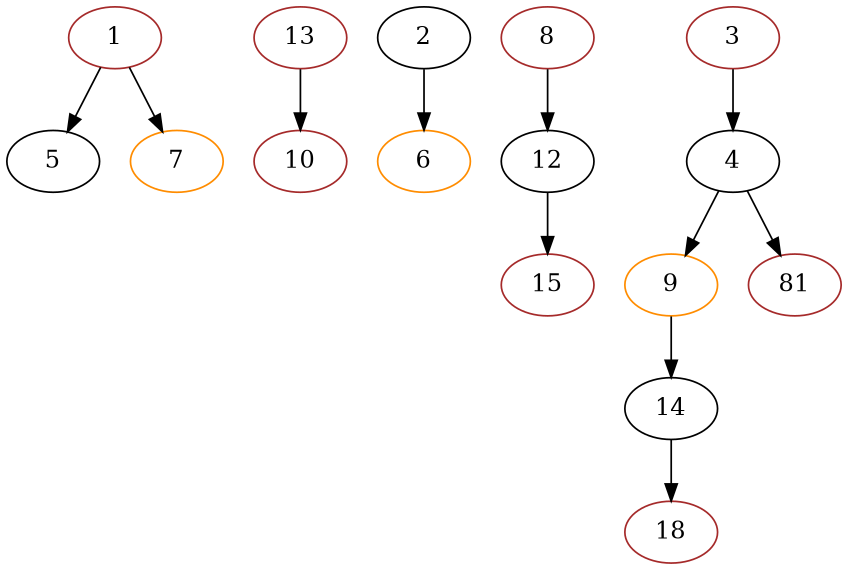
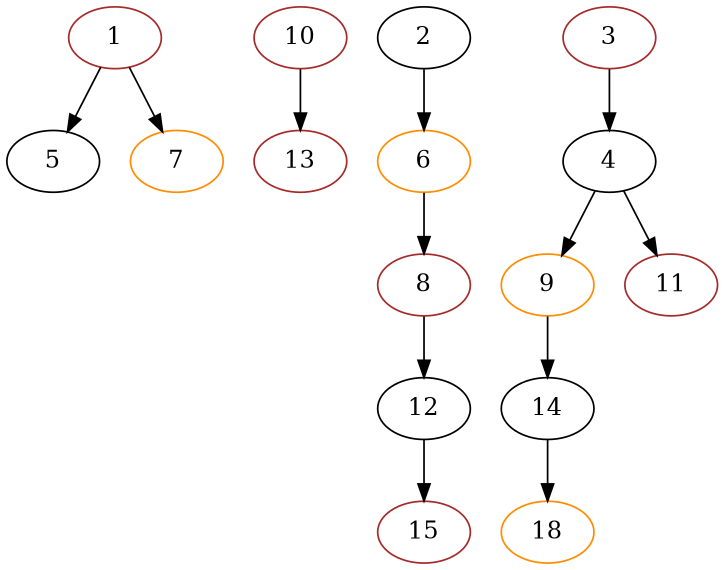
(300, 91) -> (300, 91)
none -> (424, 215)
(795, 285) -> (671, 285)
(671, 532) -> (548, 532)
